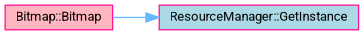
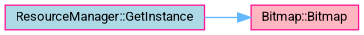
(129, 17) -> (221, 17)
